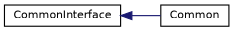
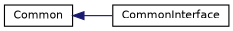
(146, 16) -> (98, 16)
